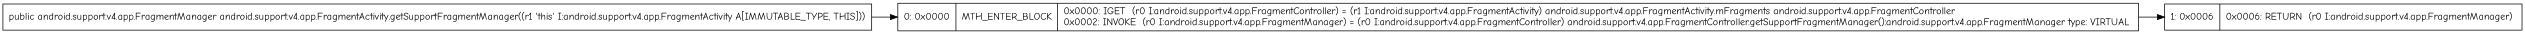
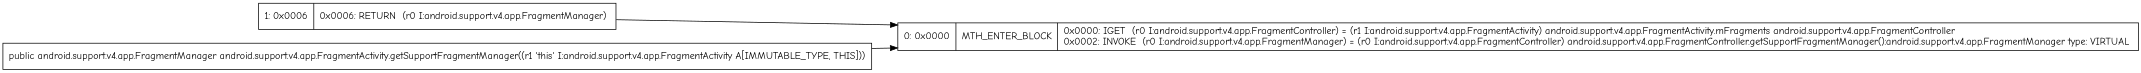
(2148, 17) -> (753, 22)
